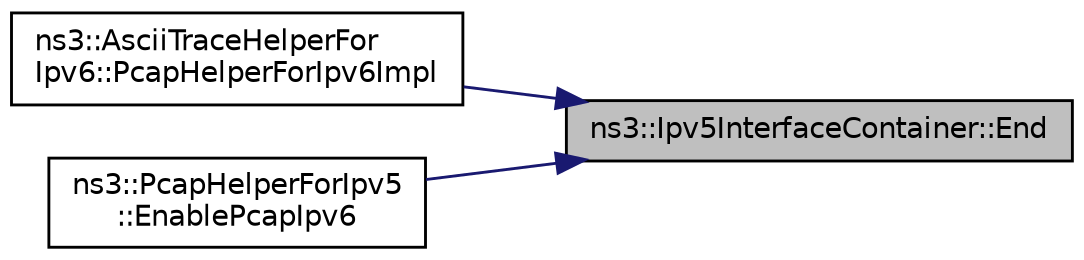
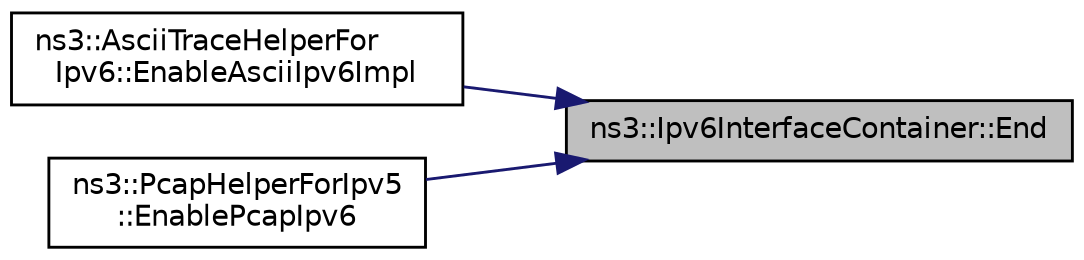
(237, 59) -> (237, 59)
(819, 131) -> (819, 131)
